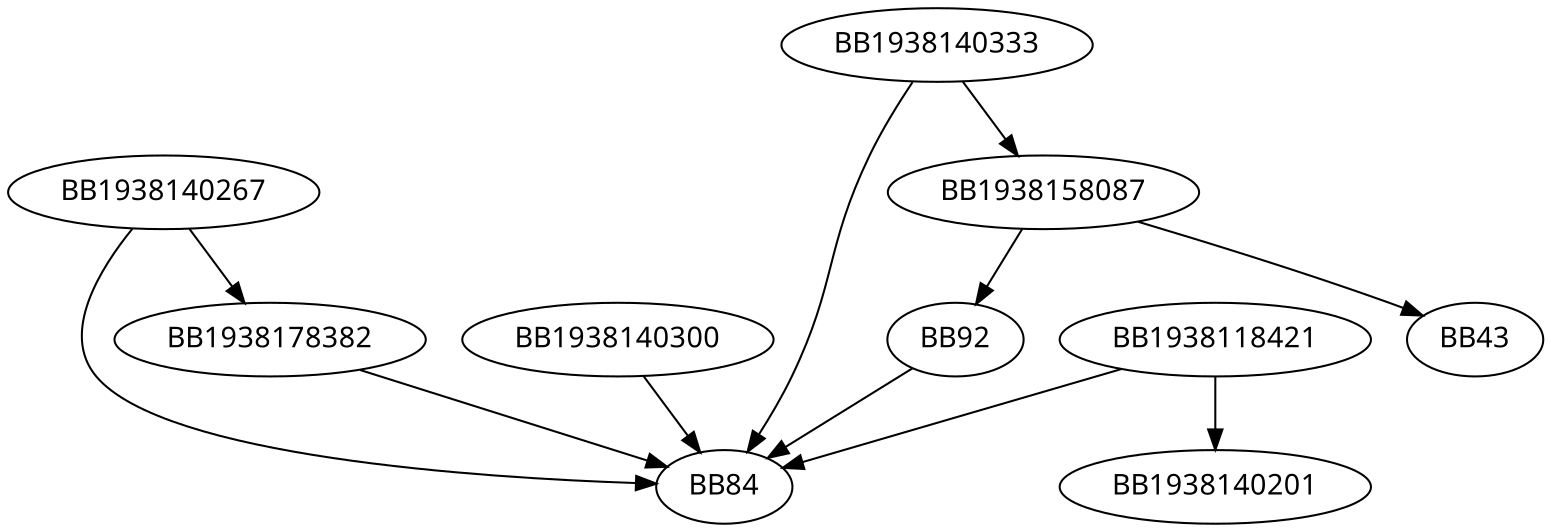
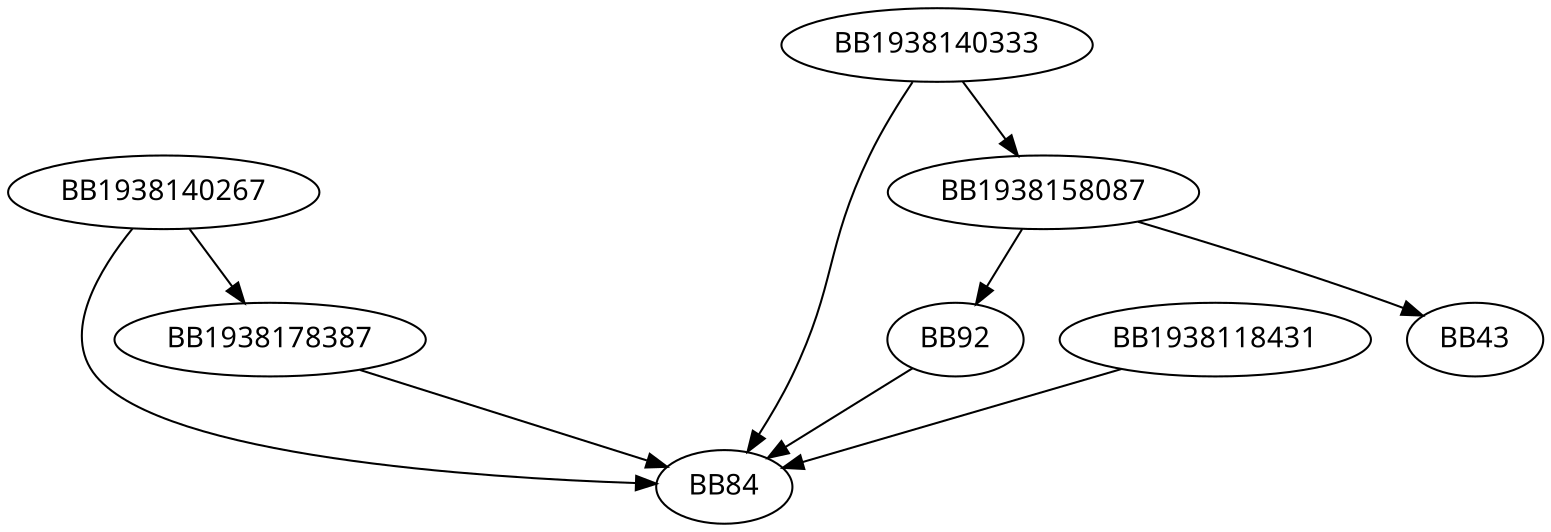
(270, 340) -> (270, 340)
(618, 340) -> none
(1215, 340) -> (1215, 340)
(1215, 487) -> none
